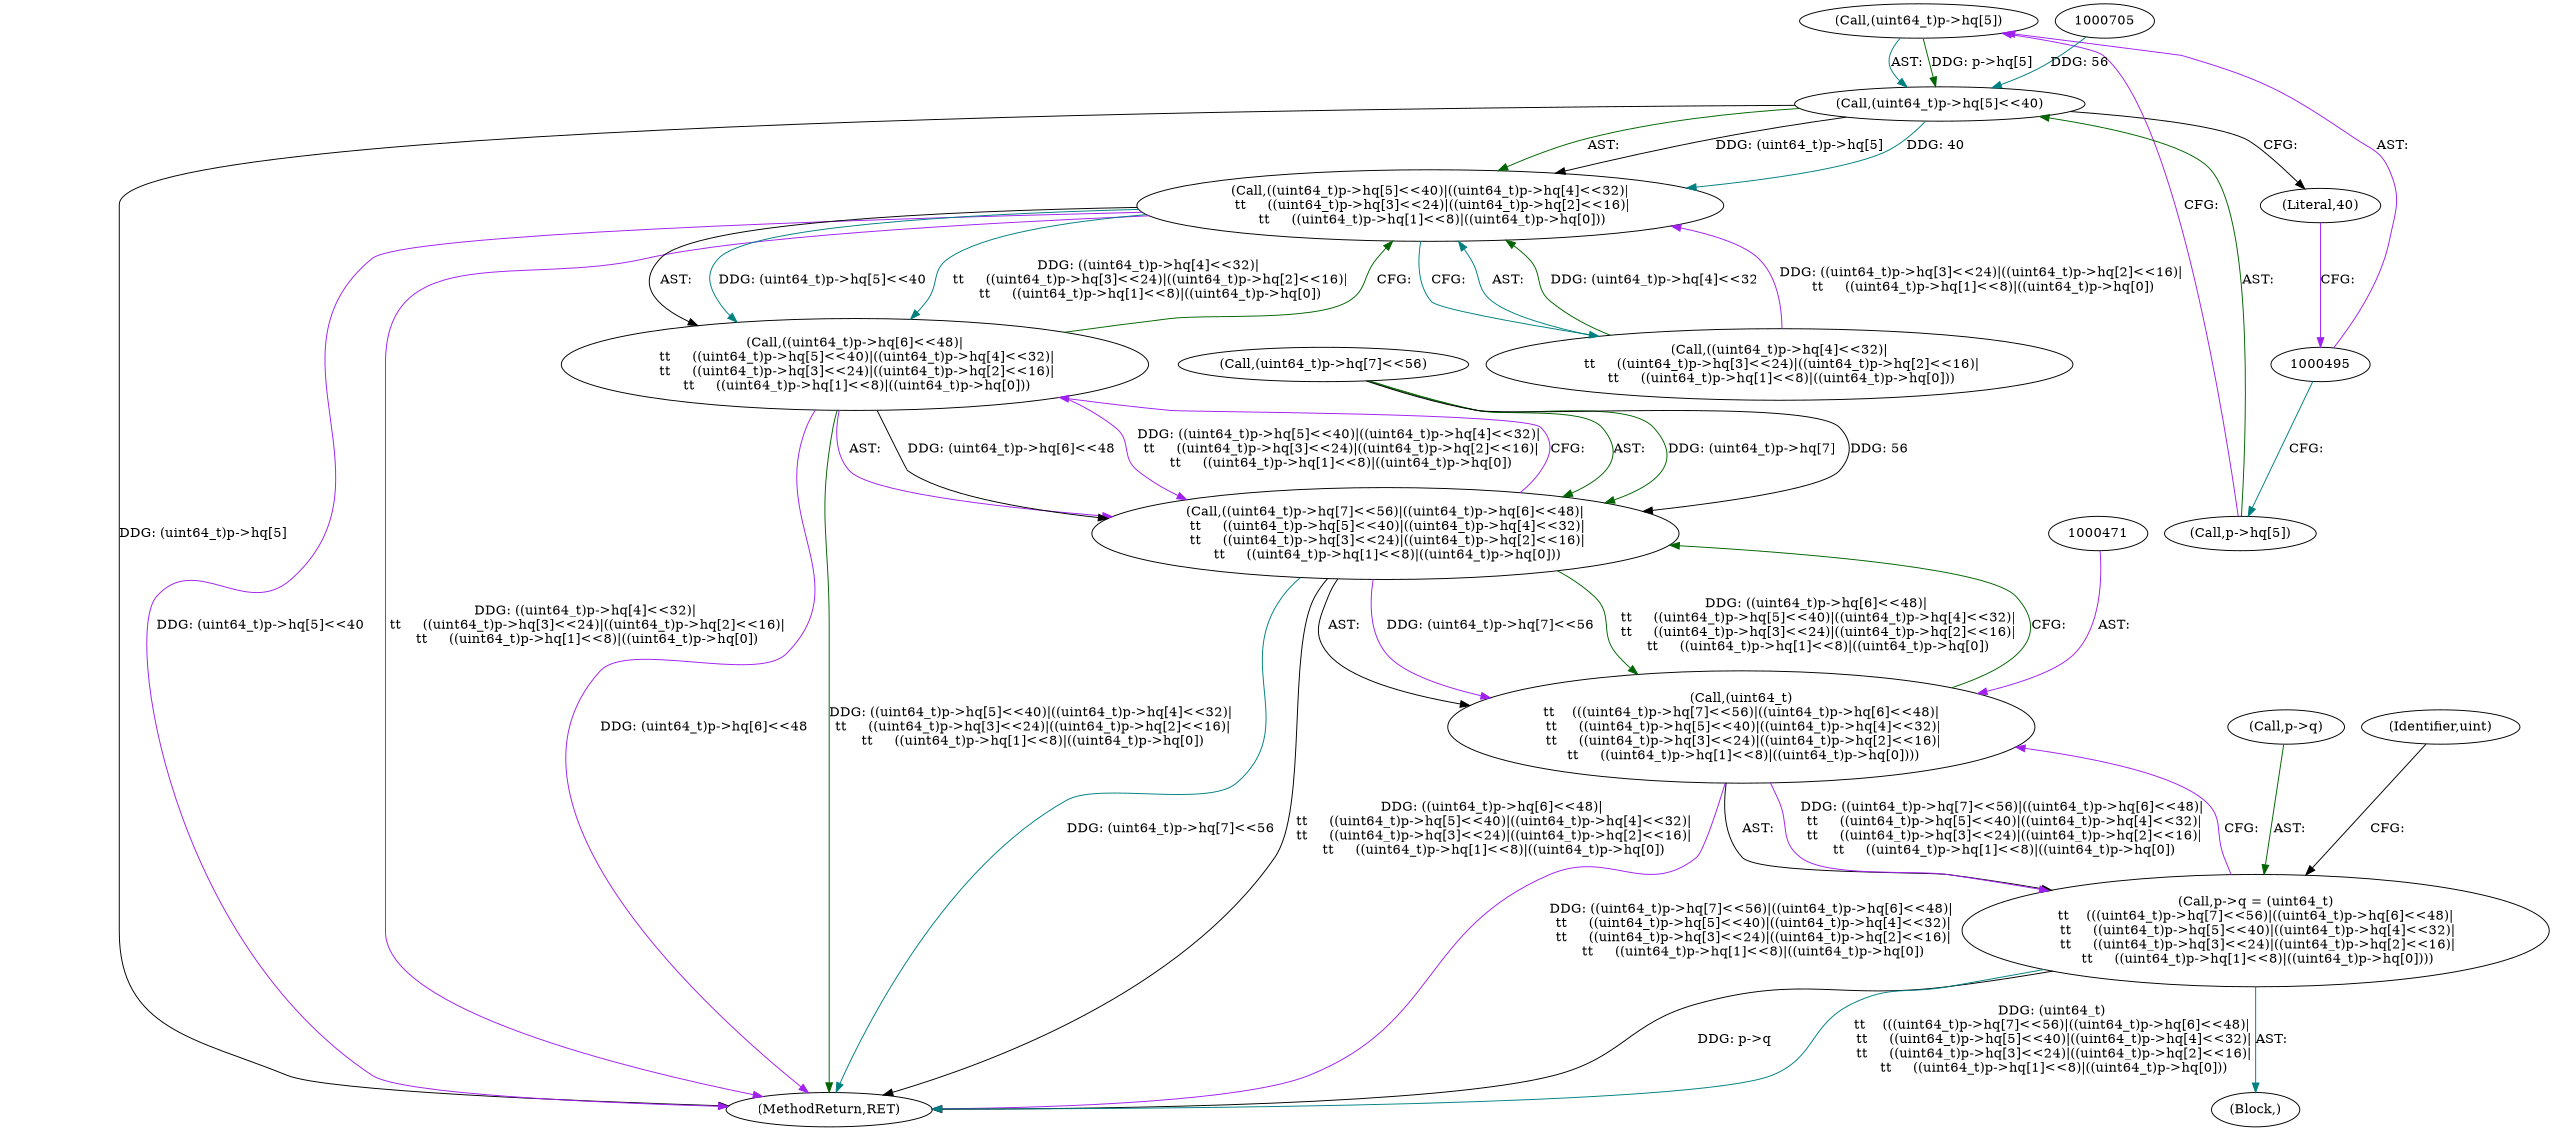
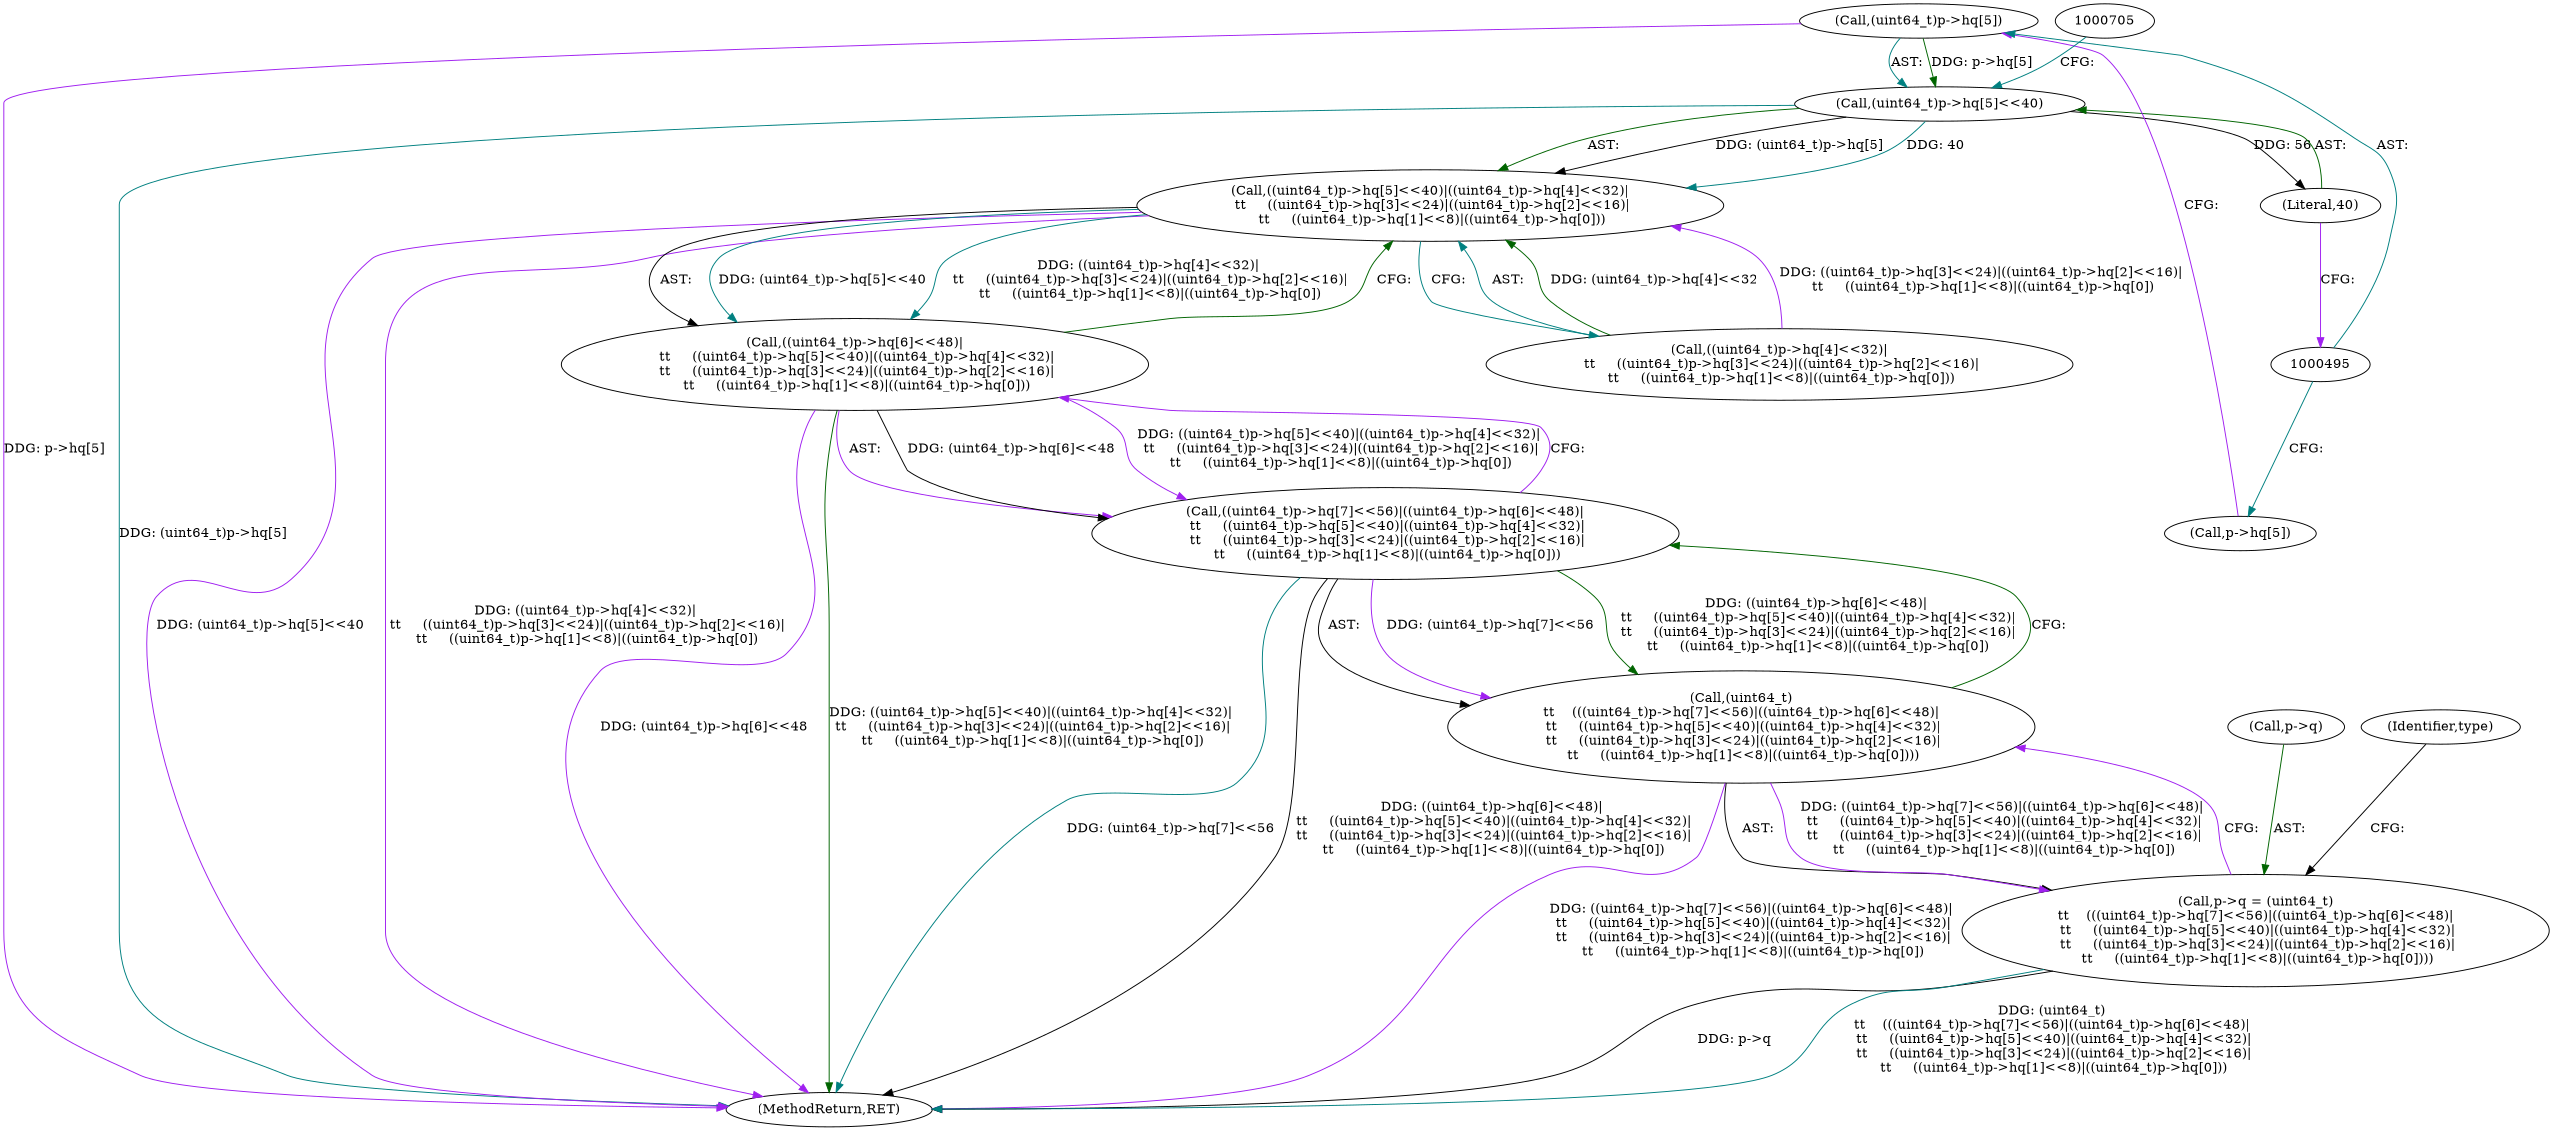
(2080, 62) -> (2080, 62)
none -> (92, 84)
(2305, 106) -> (2305, 106)
(2283, 146) -> (2283, 146)
(254, 164) -> (254, 164)
(2237, 255) -> (2224, 120)
(1323, 364) -> none
(2098, 534) -> none
(2441, 727) -> (2441, 727)
(2256, 1110) -> none
